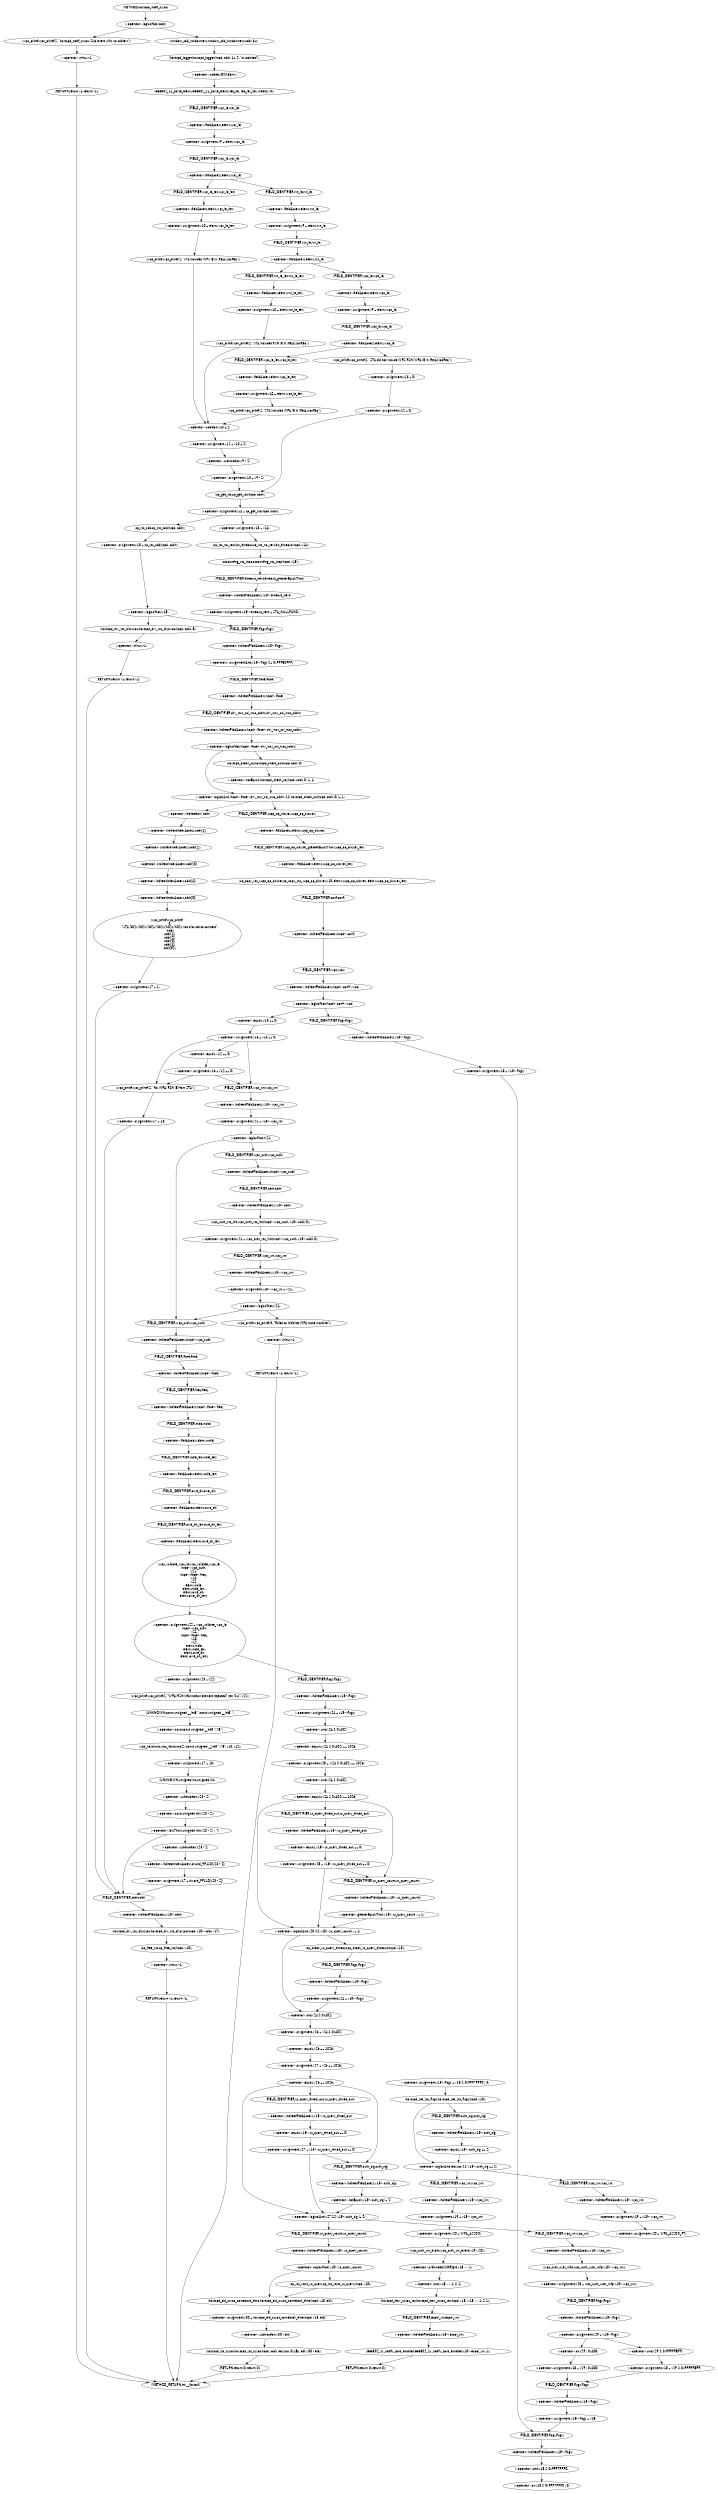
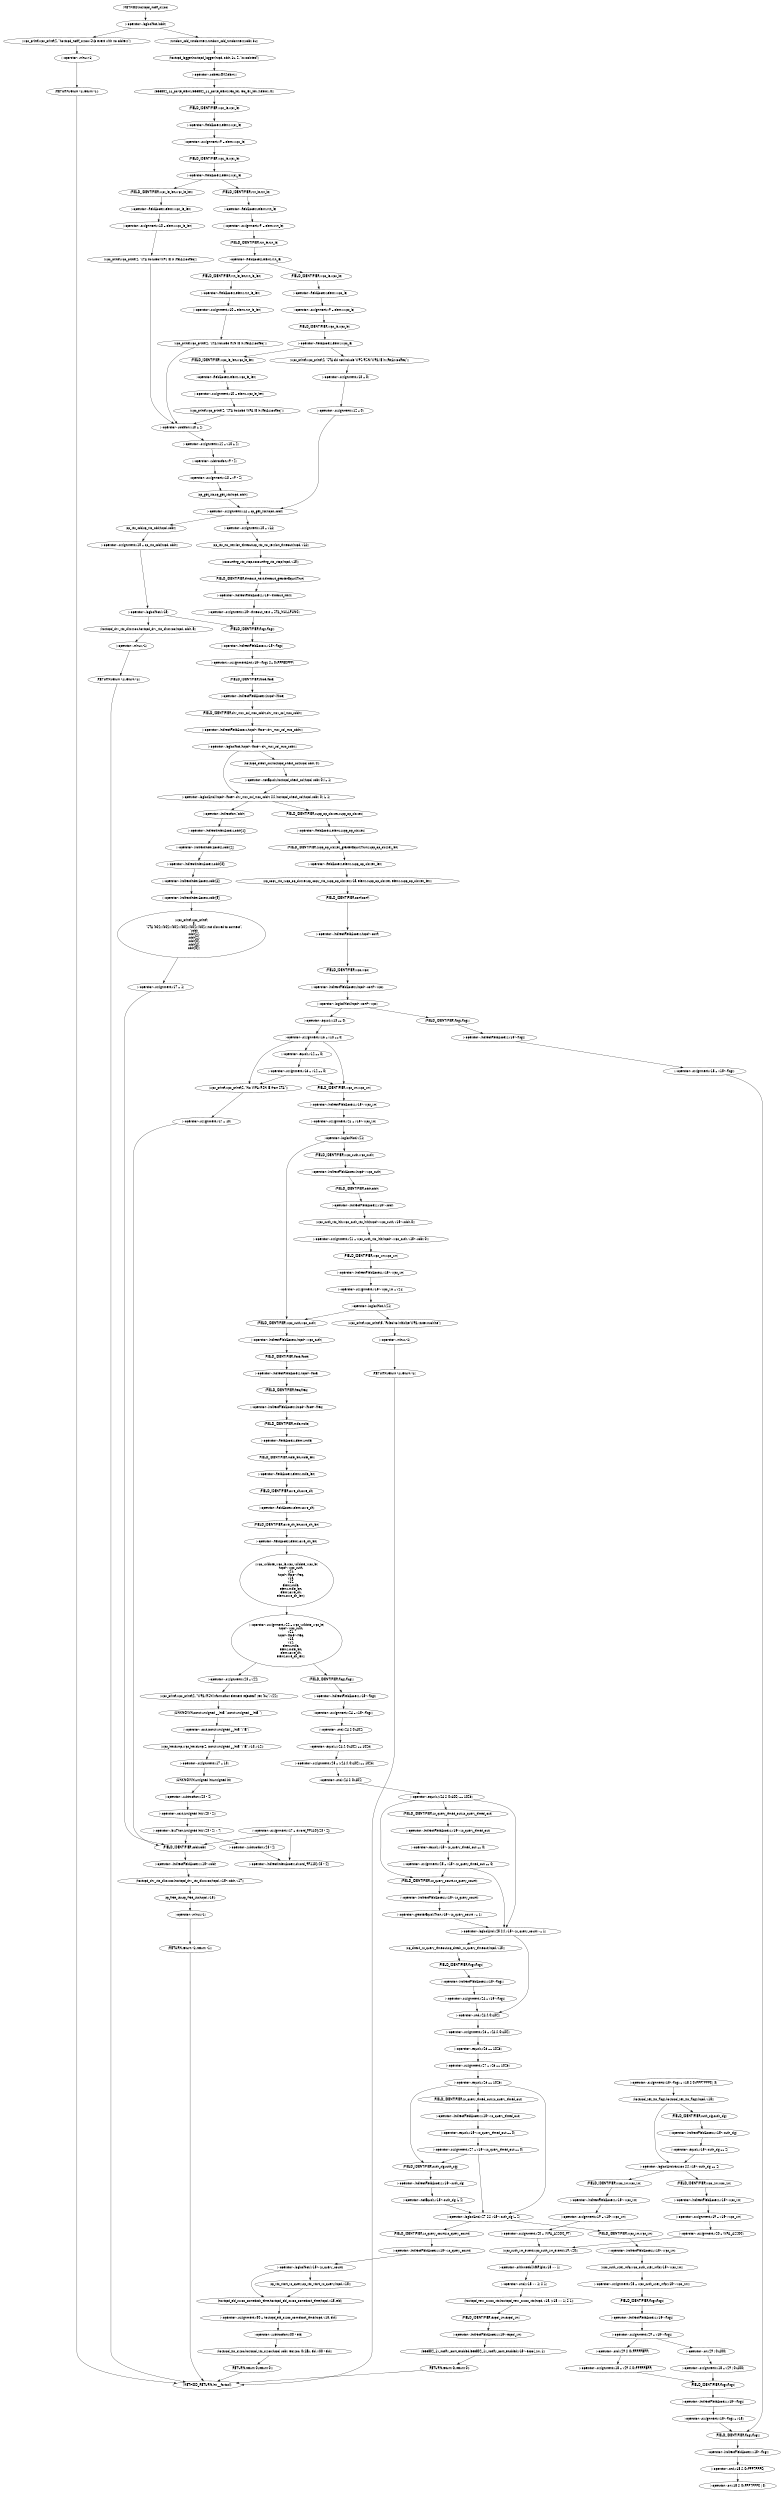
(293, 431) -> (319, 469)
(185, 1872) -> (290, 1846)
none -> (538, 2241)
